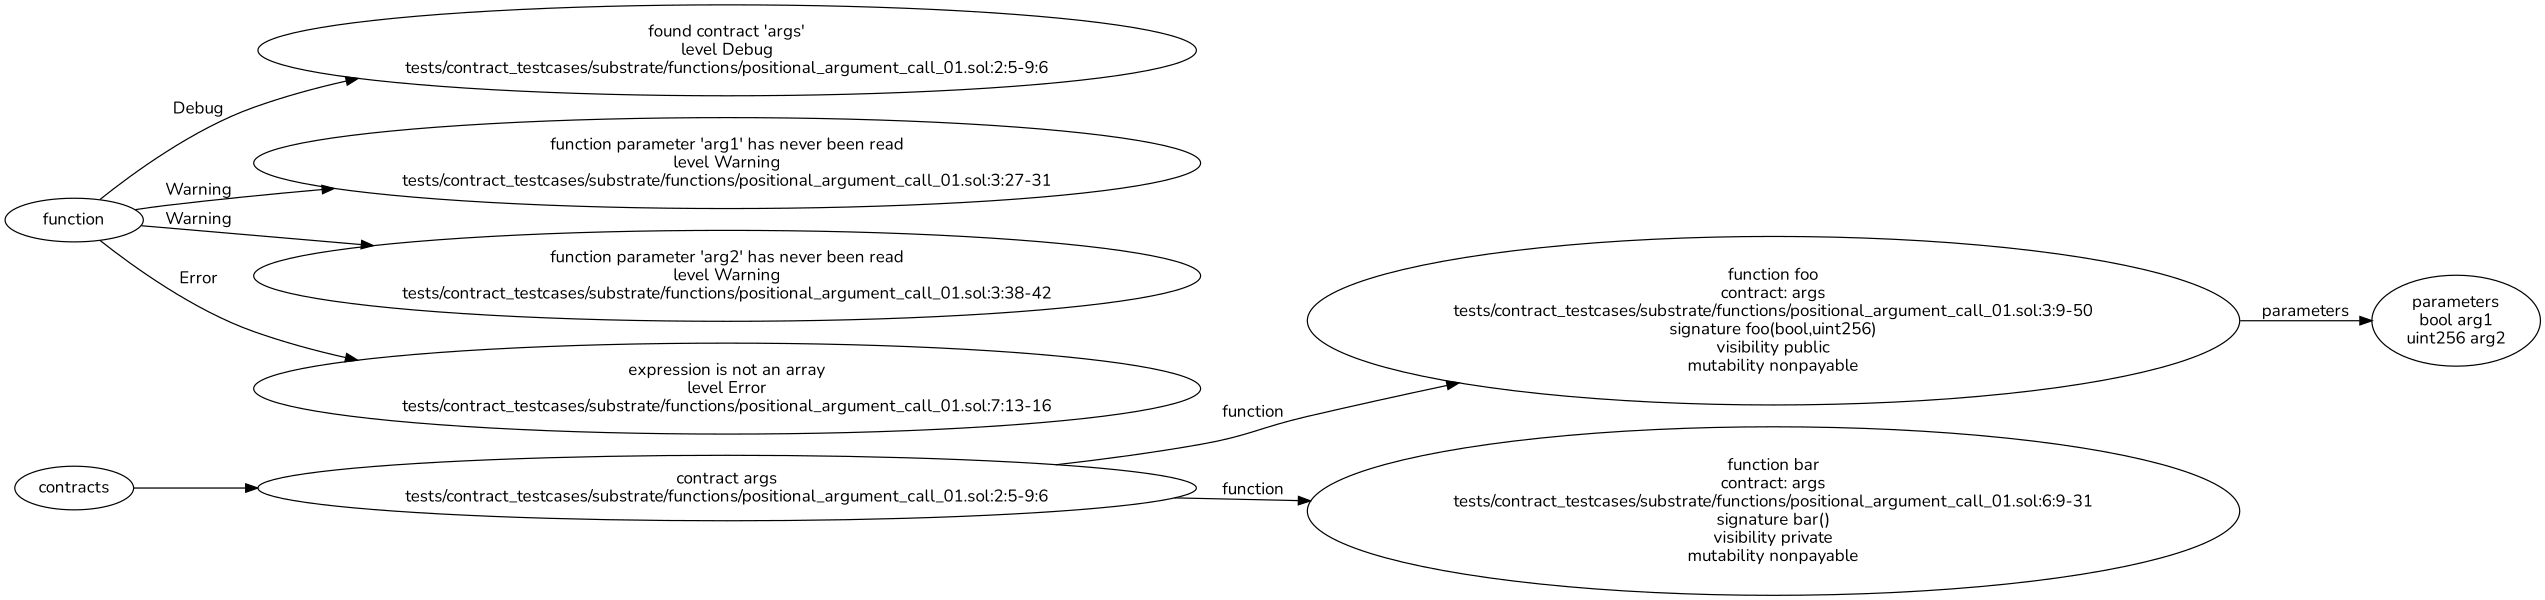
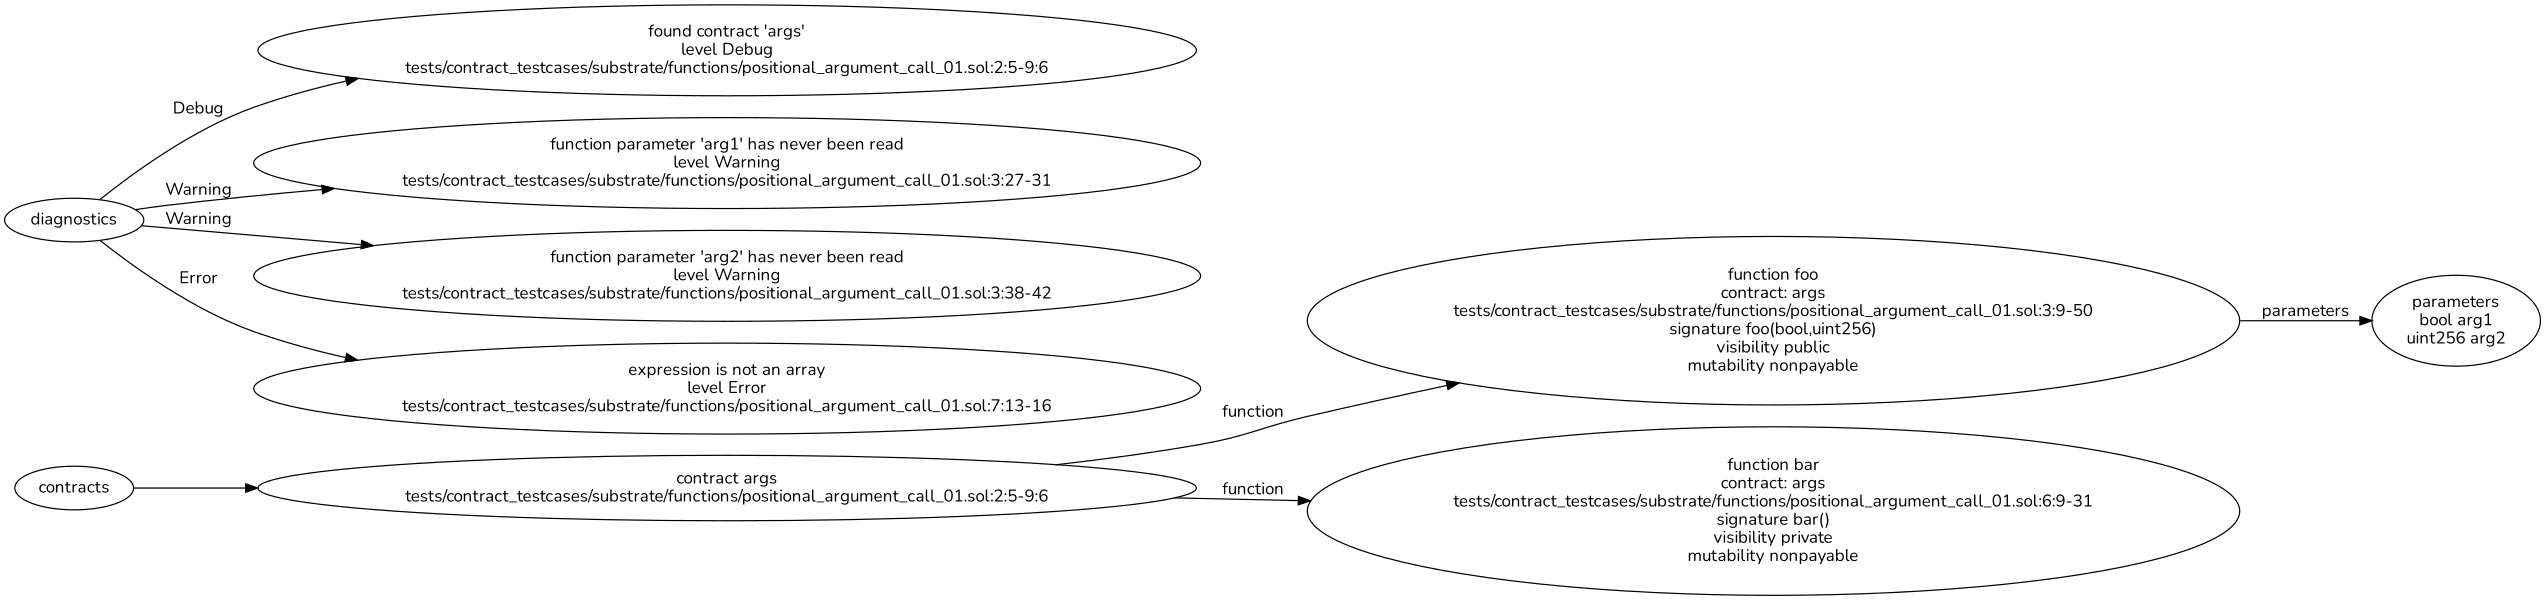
(74, 220) -> (74, 220)
